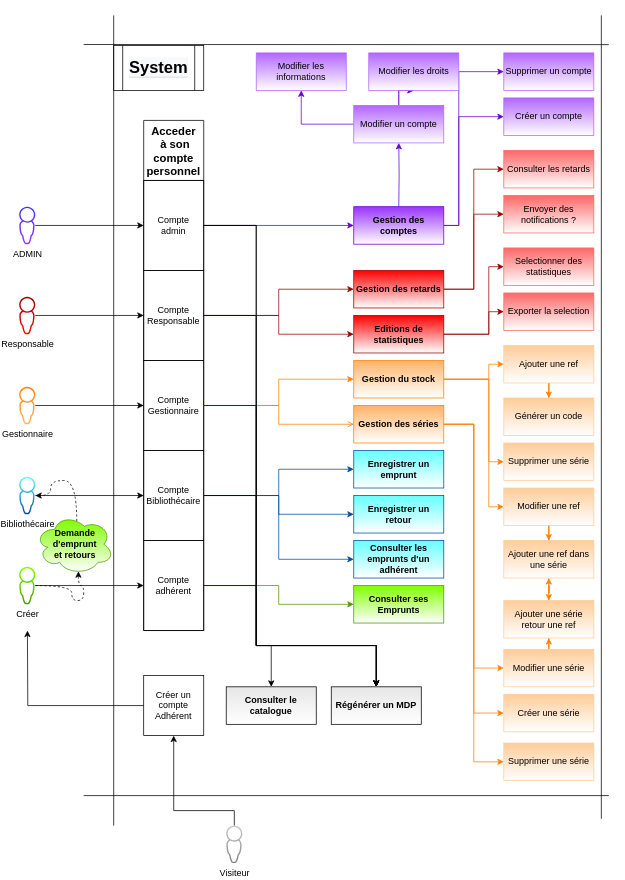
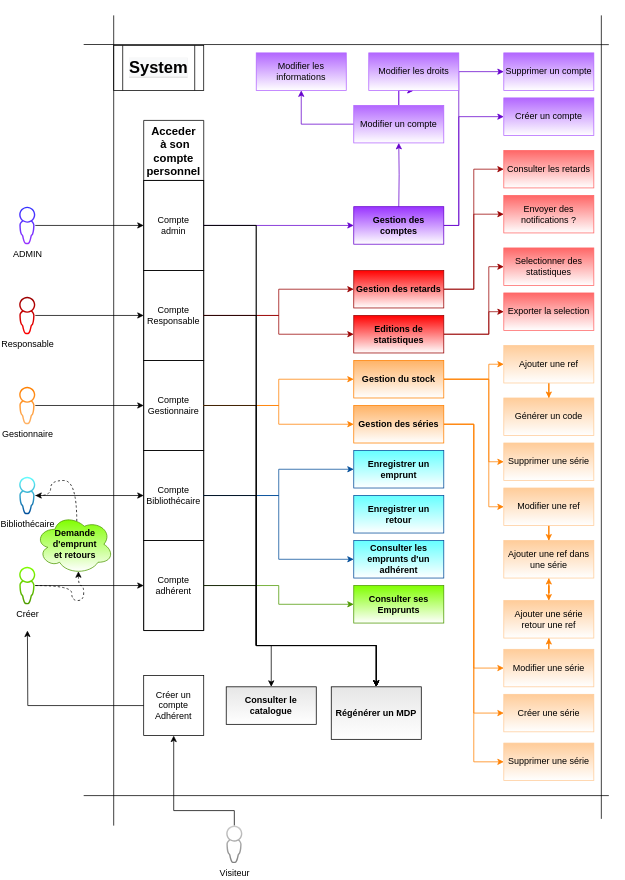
(349, 424) -> (347, 424)
(314, 514) -> none
(376, 705) -> (376, 713)
